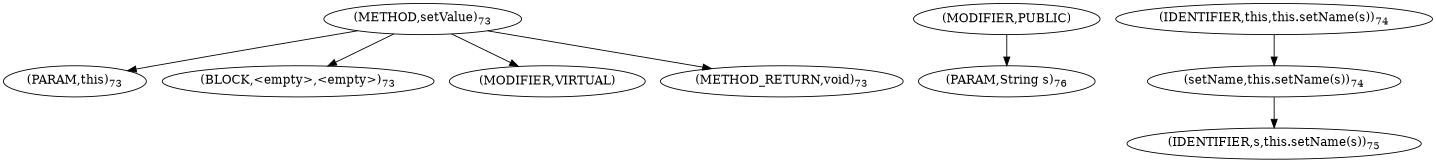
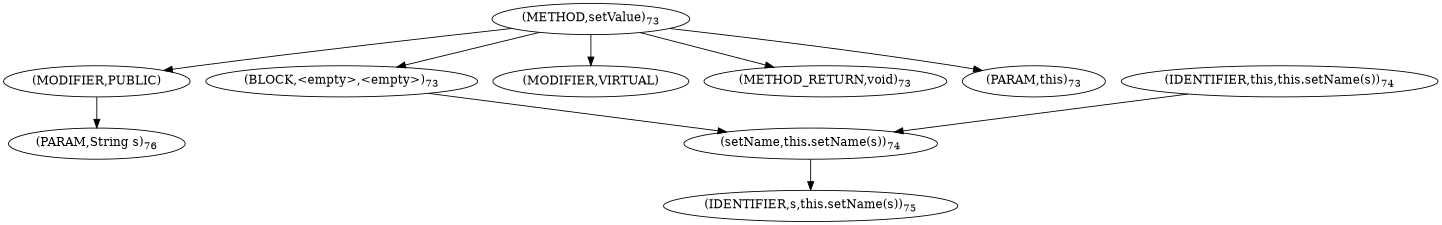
none -> (342, 48)
none -> (573, 112)
